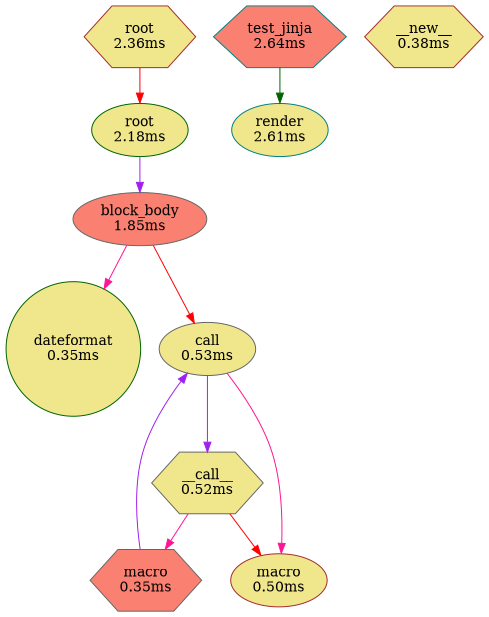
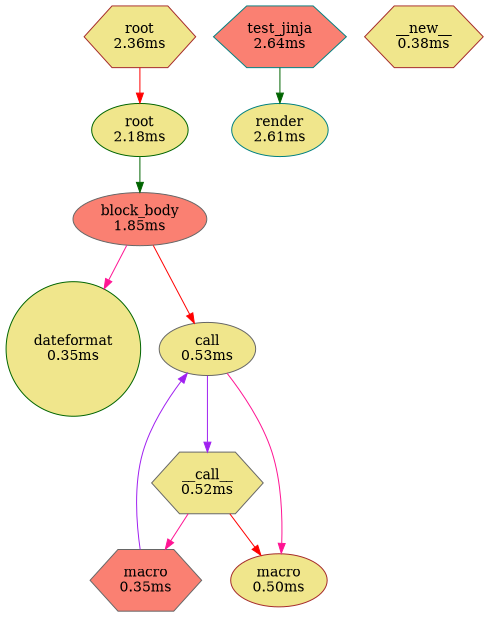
(140, 170) -> (140, 170)
